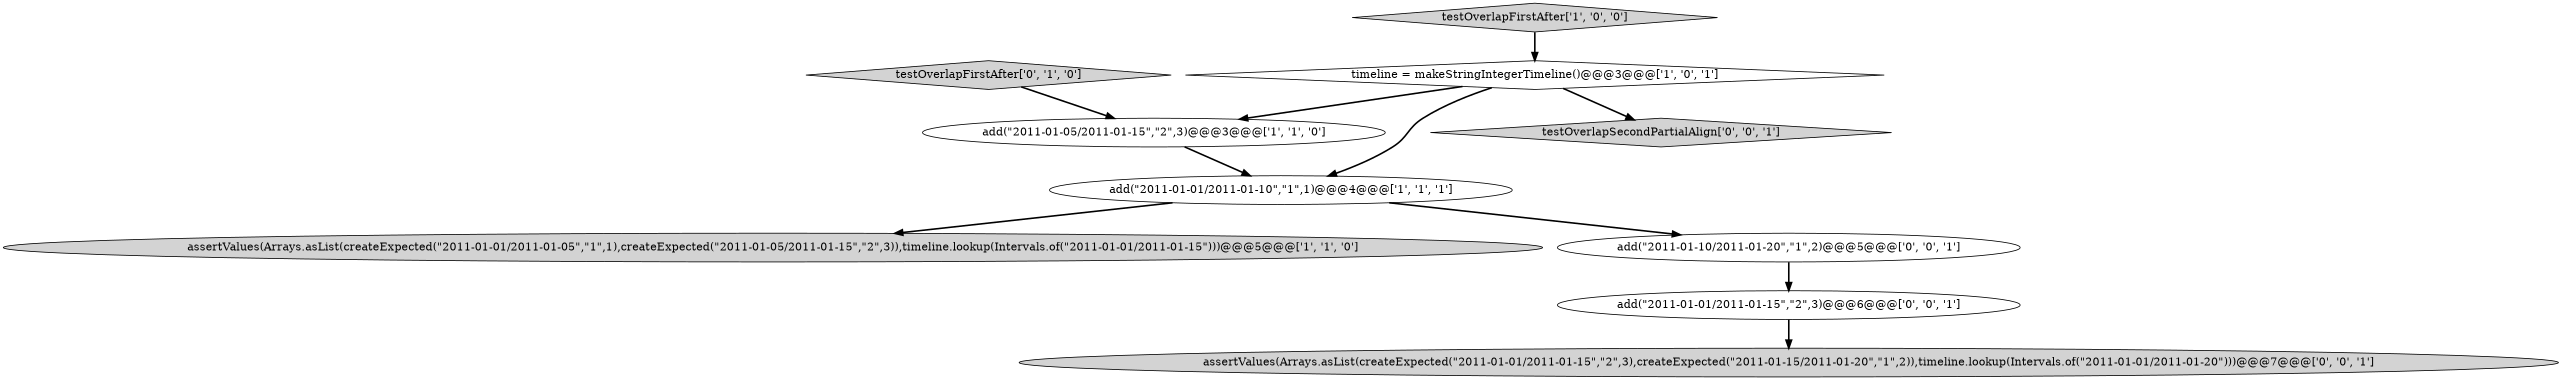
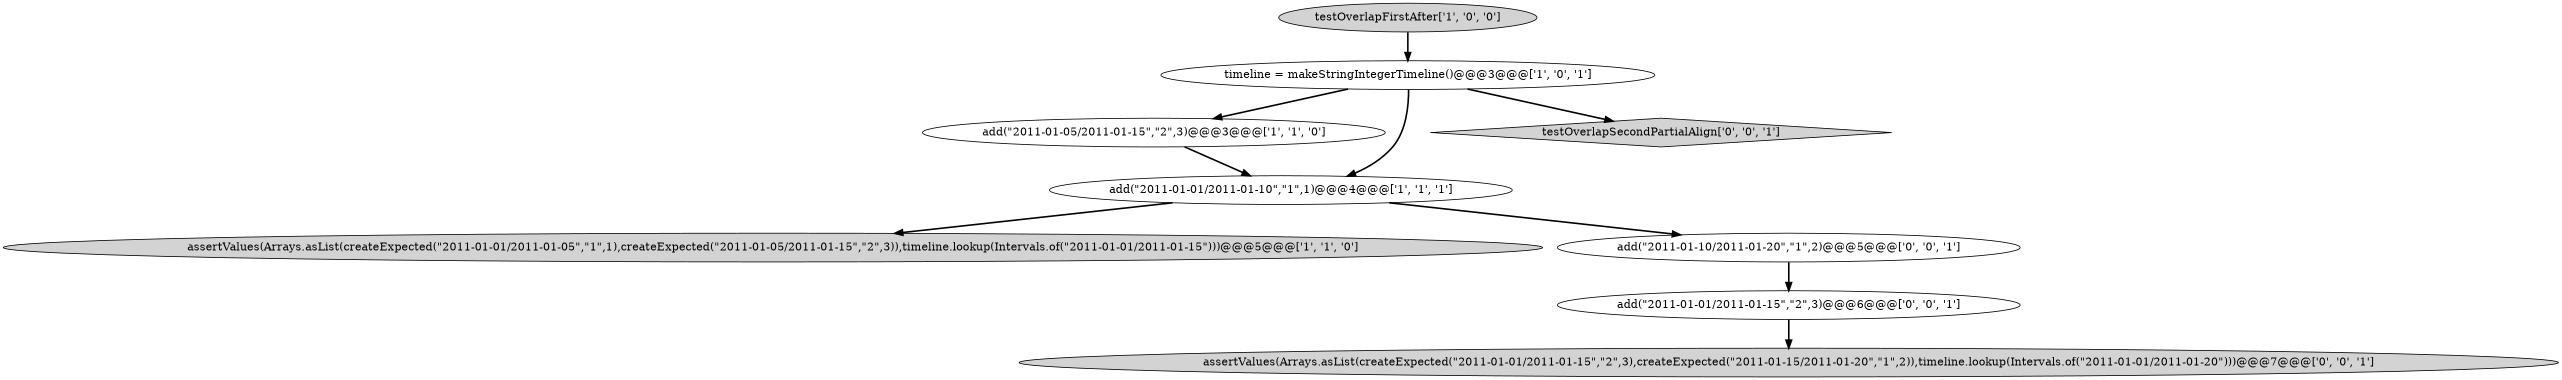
(1535, 18) -> (1408, 18)
(989, 75) -> none
(1535, 75) -> (1408, 75)
